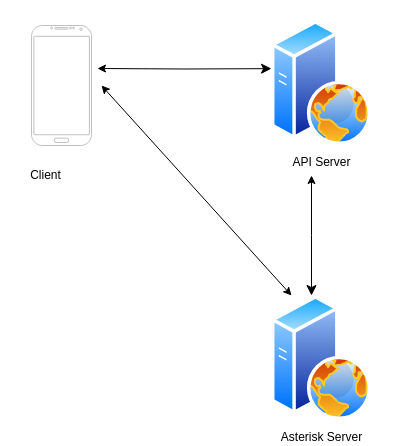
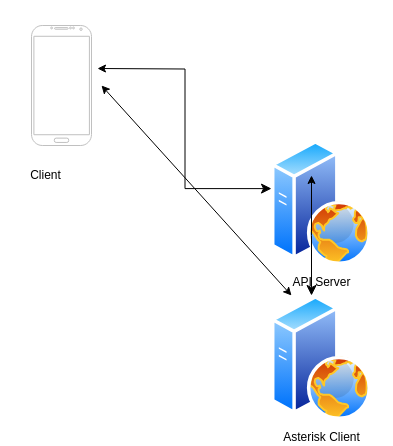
(322, 83) -> (322, 203)
(322, 438) -> (322, 438)
